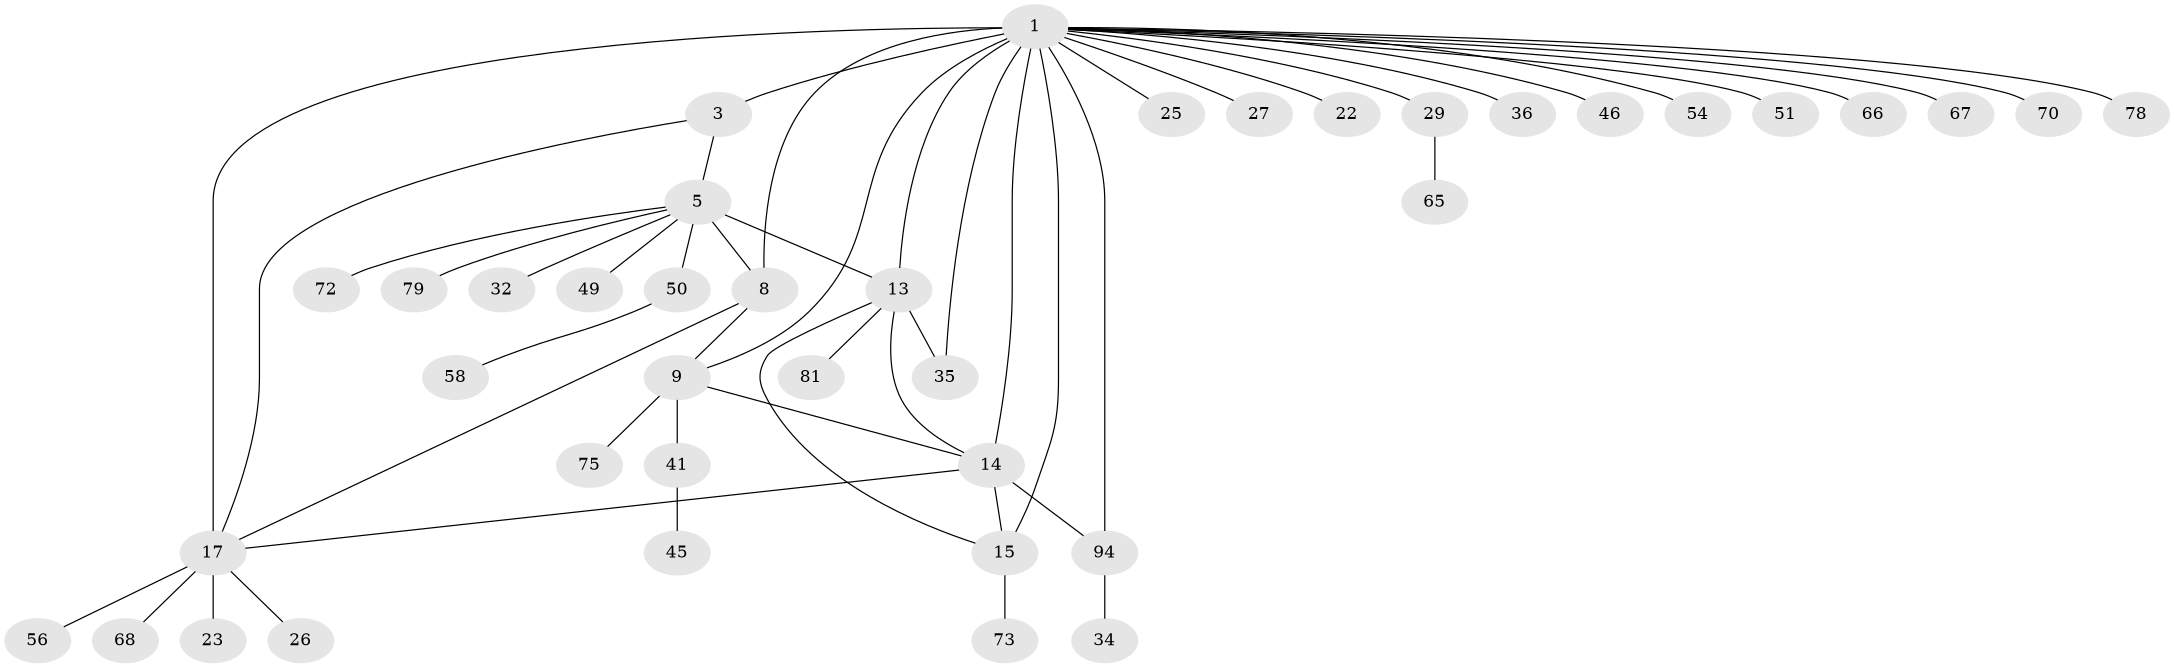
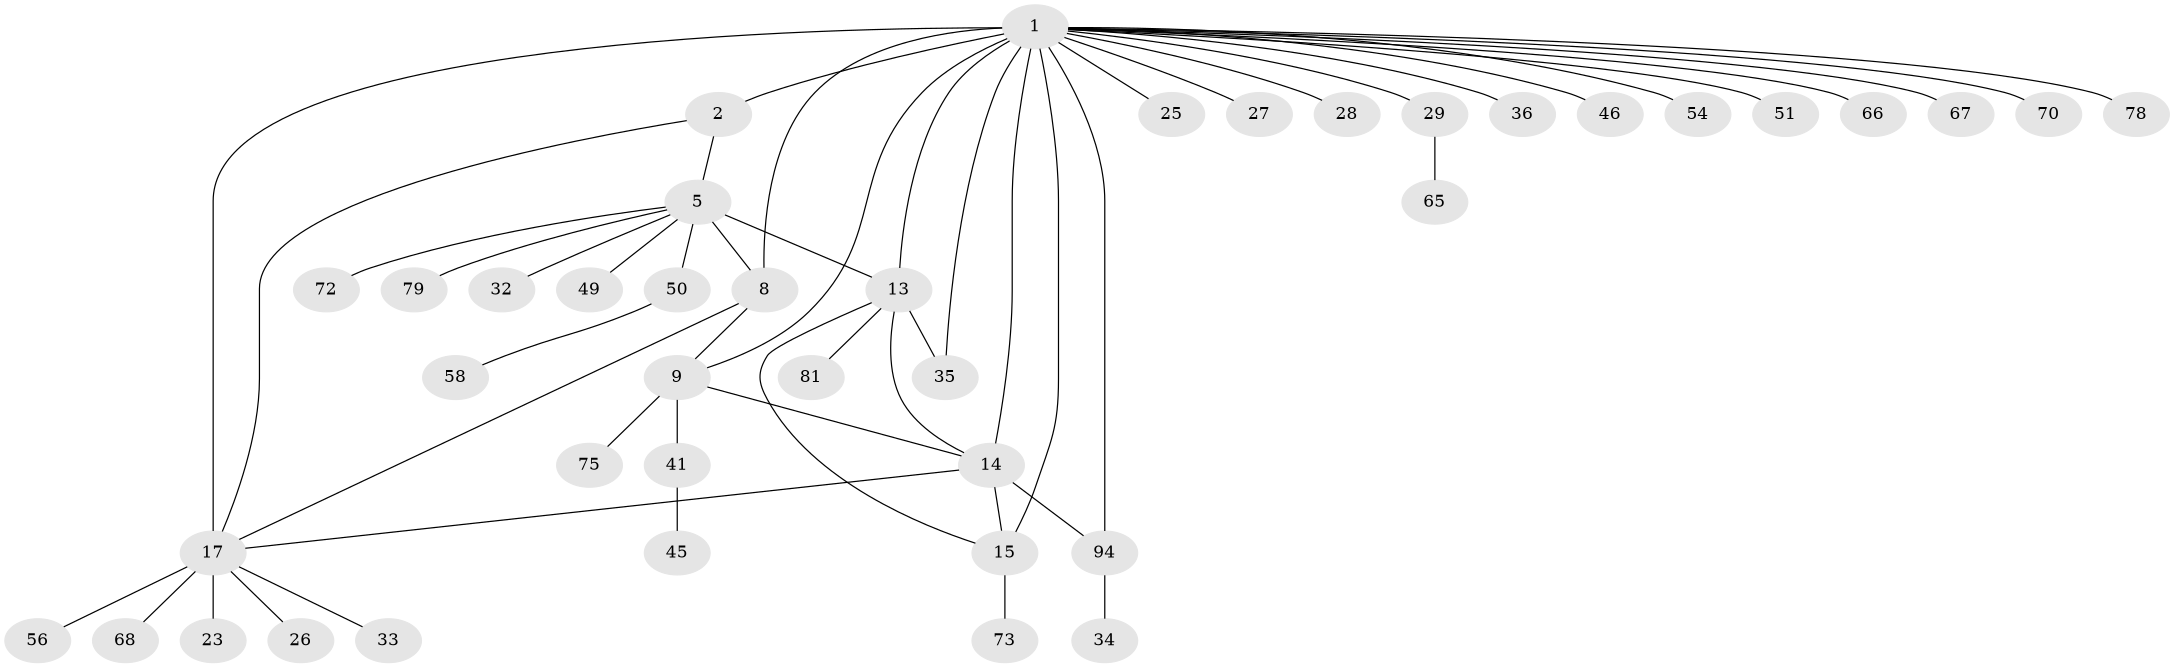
(719, 114) -> (719, 114)
(1347, 114) -> (1347, 114)
none -> (389, 641)
